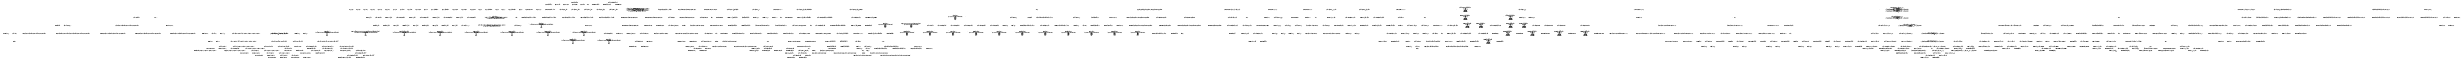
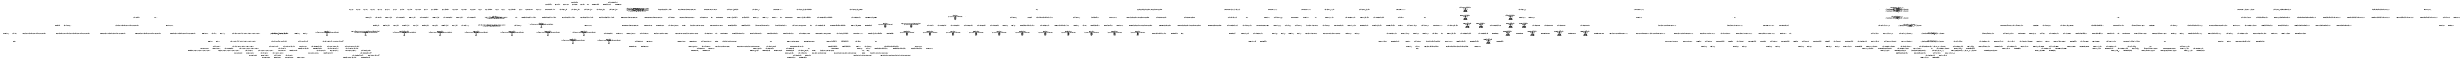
none -> (303, 49)
